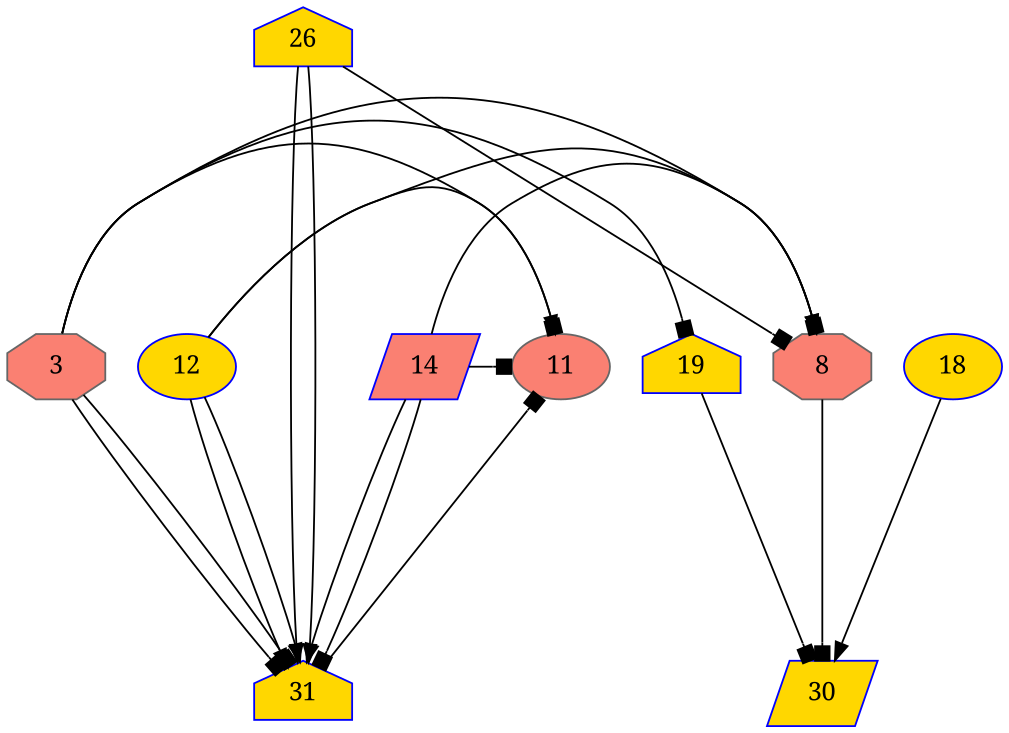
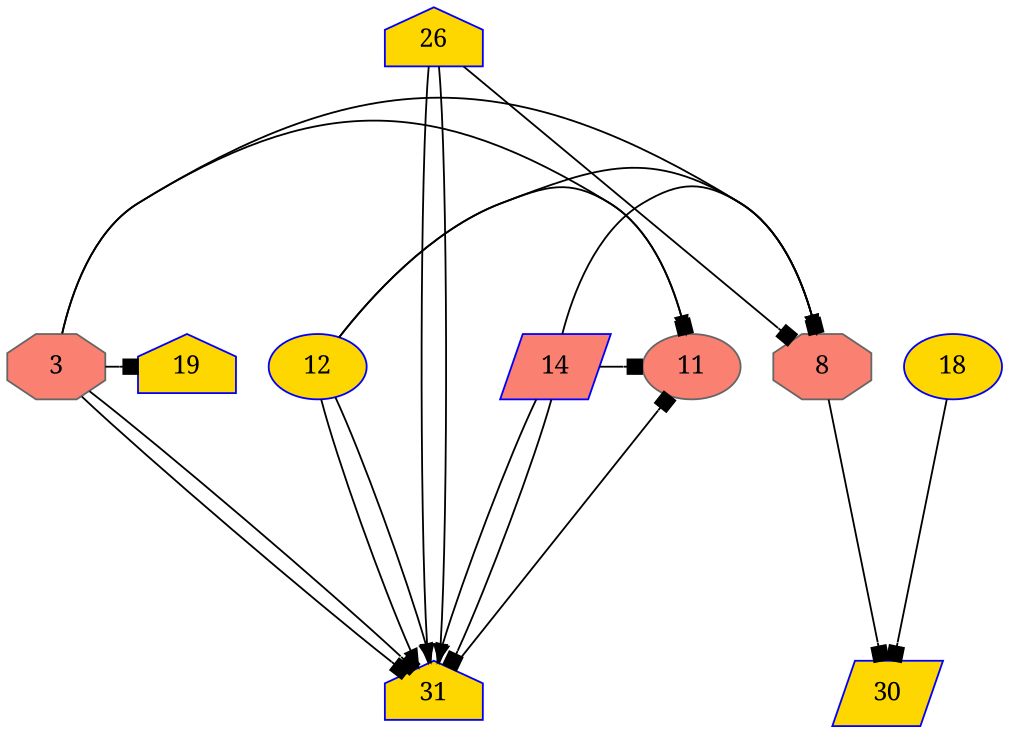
(752, 518) -> none
(891, 521) -> (922, 521)
